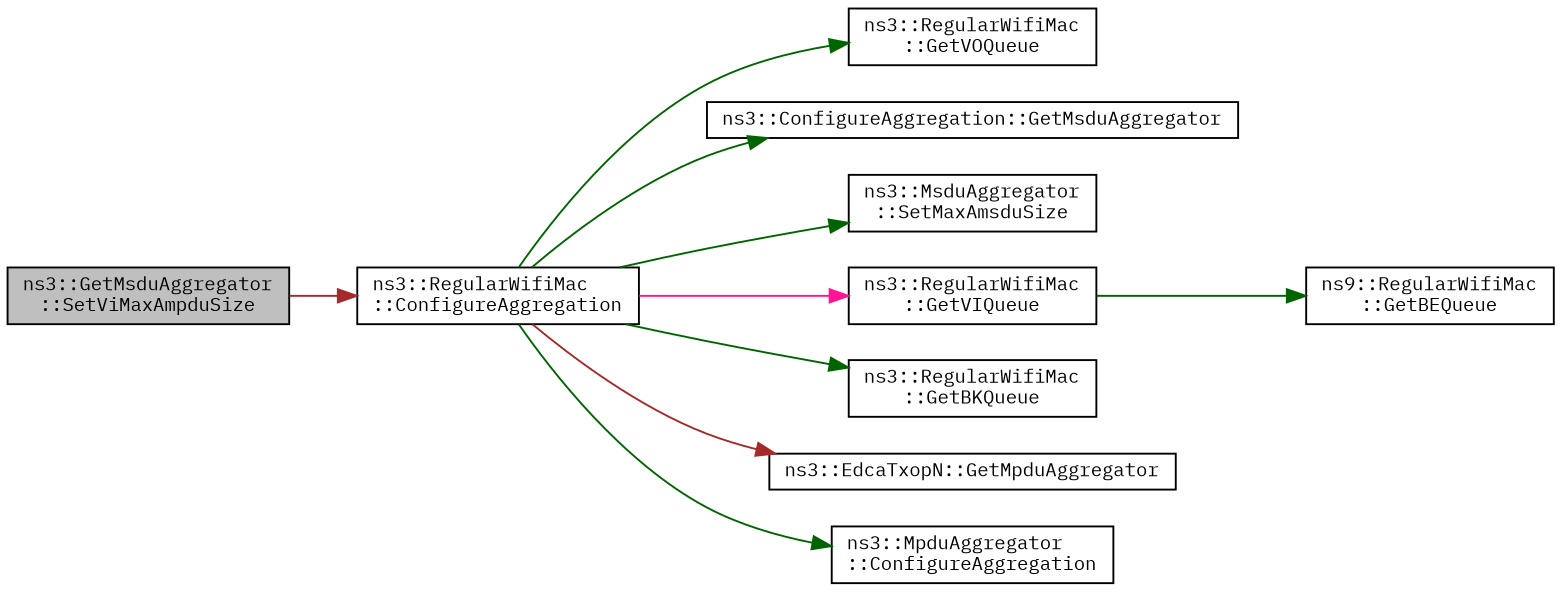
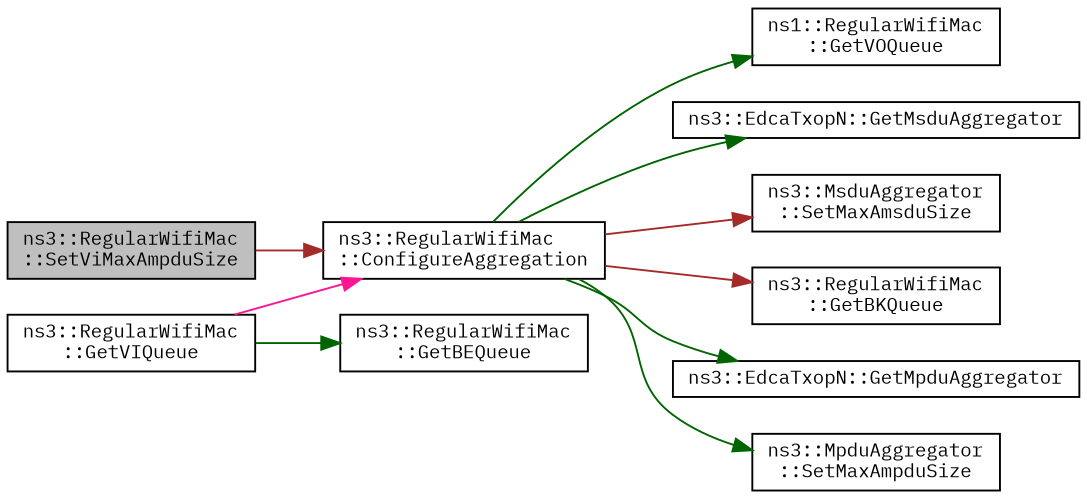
(973, 37) -> (876, 37)
(973, 120) -> (876, 120)
(724, 245) -> (669, 227)
(148, 296) -> (131, 250)
(734, 296) -> (289, 299)
(1430, 296) -> (464, 343)
(727, 345) -> (669, 273)
(638, 399) -> (640, 321)
(973, 555) -> (876, 462)
